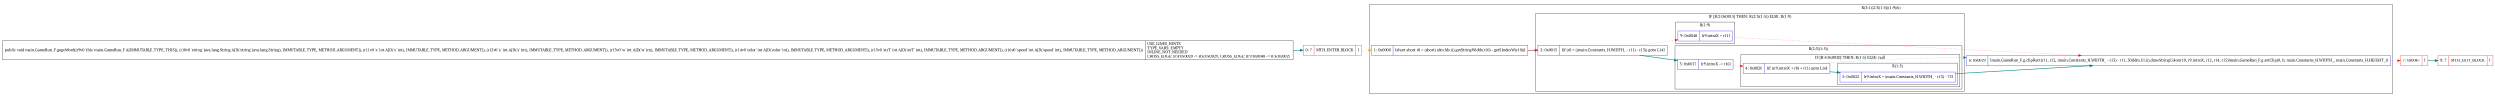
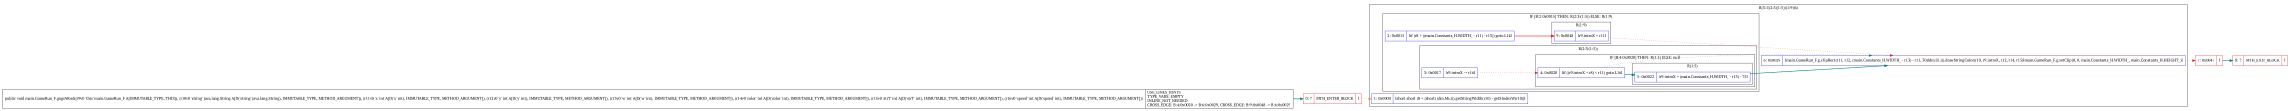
(1657, 43) -> (1533, 36)
(1531, 50) -> none
(1657, 58) -> none
